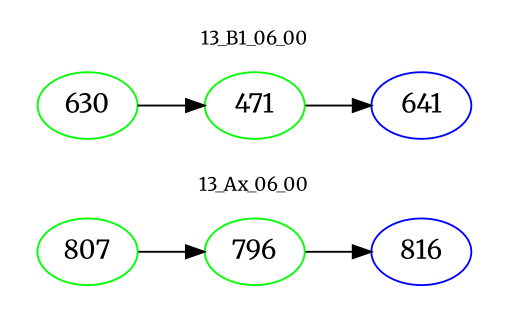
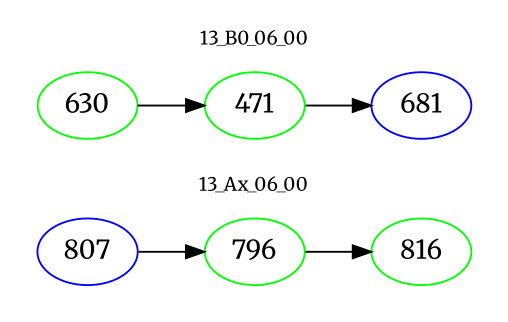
(254, 40) -> (254, 40)
(421, 106) -> (421, 106)
(88, 252) -> (88, 252)
(421, 252) -> (421, 252)
